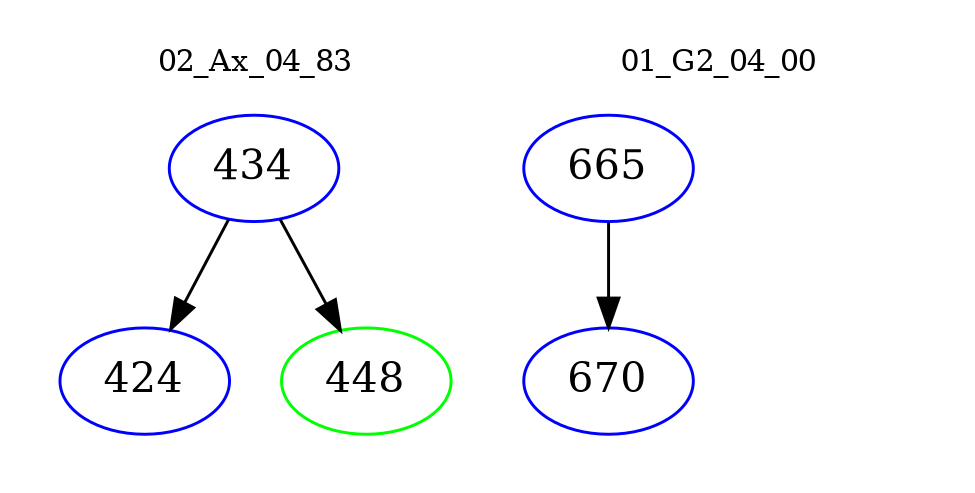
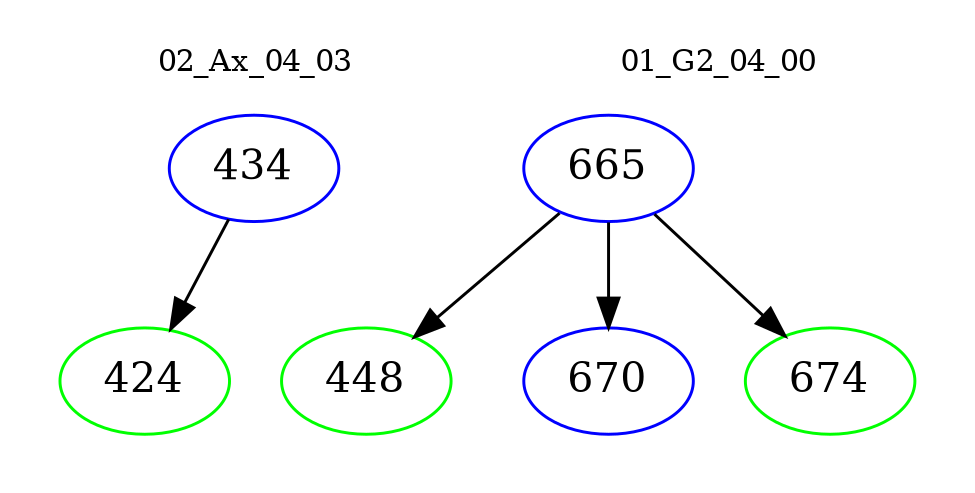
(256, 64) -> (256, 64)
(303, 261) -> (520, 247)
(145, 381) -> (145, 381)
none -> (830, 381)
